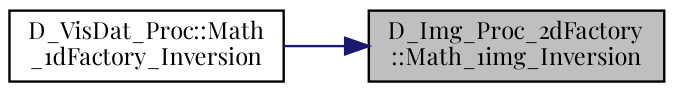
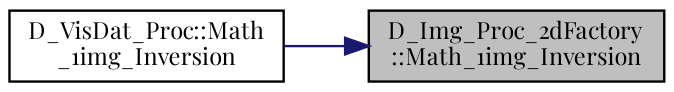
(147, 46) -> (147, 46)
